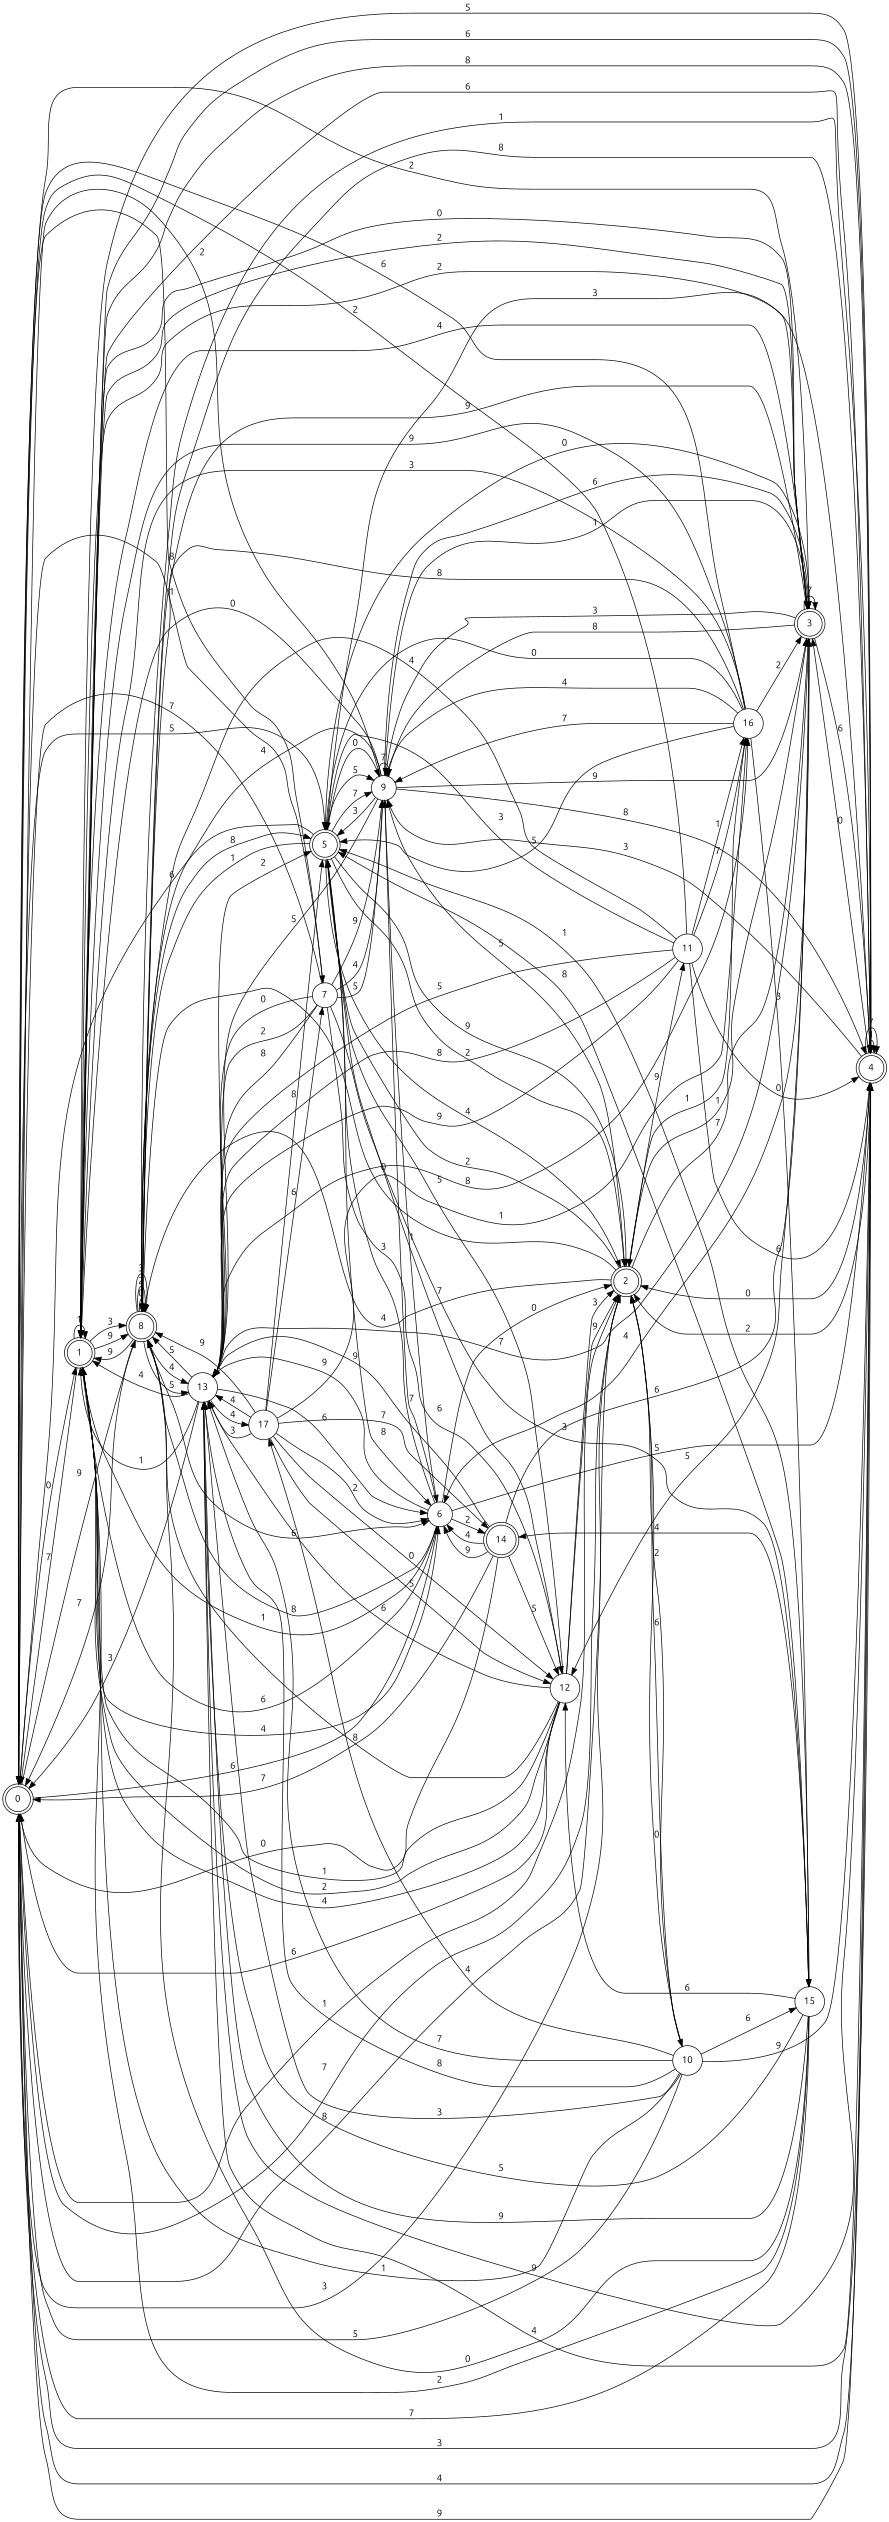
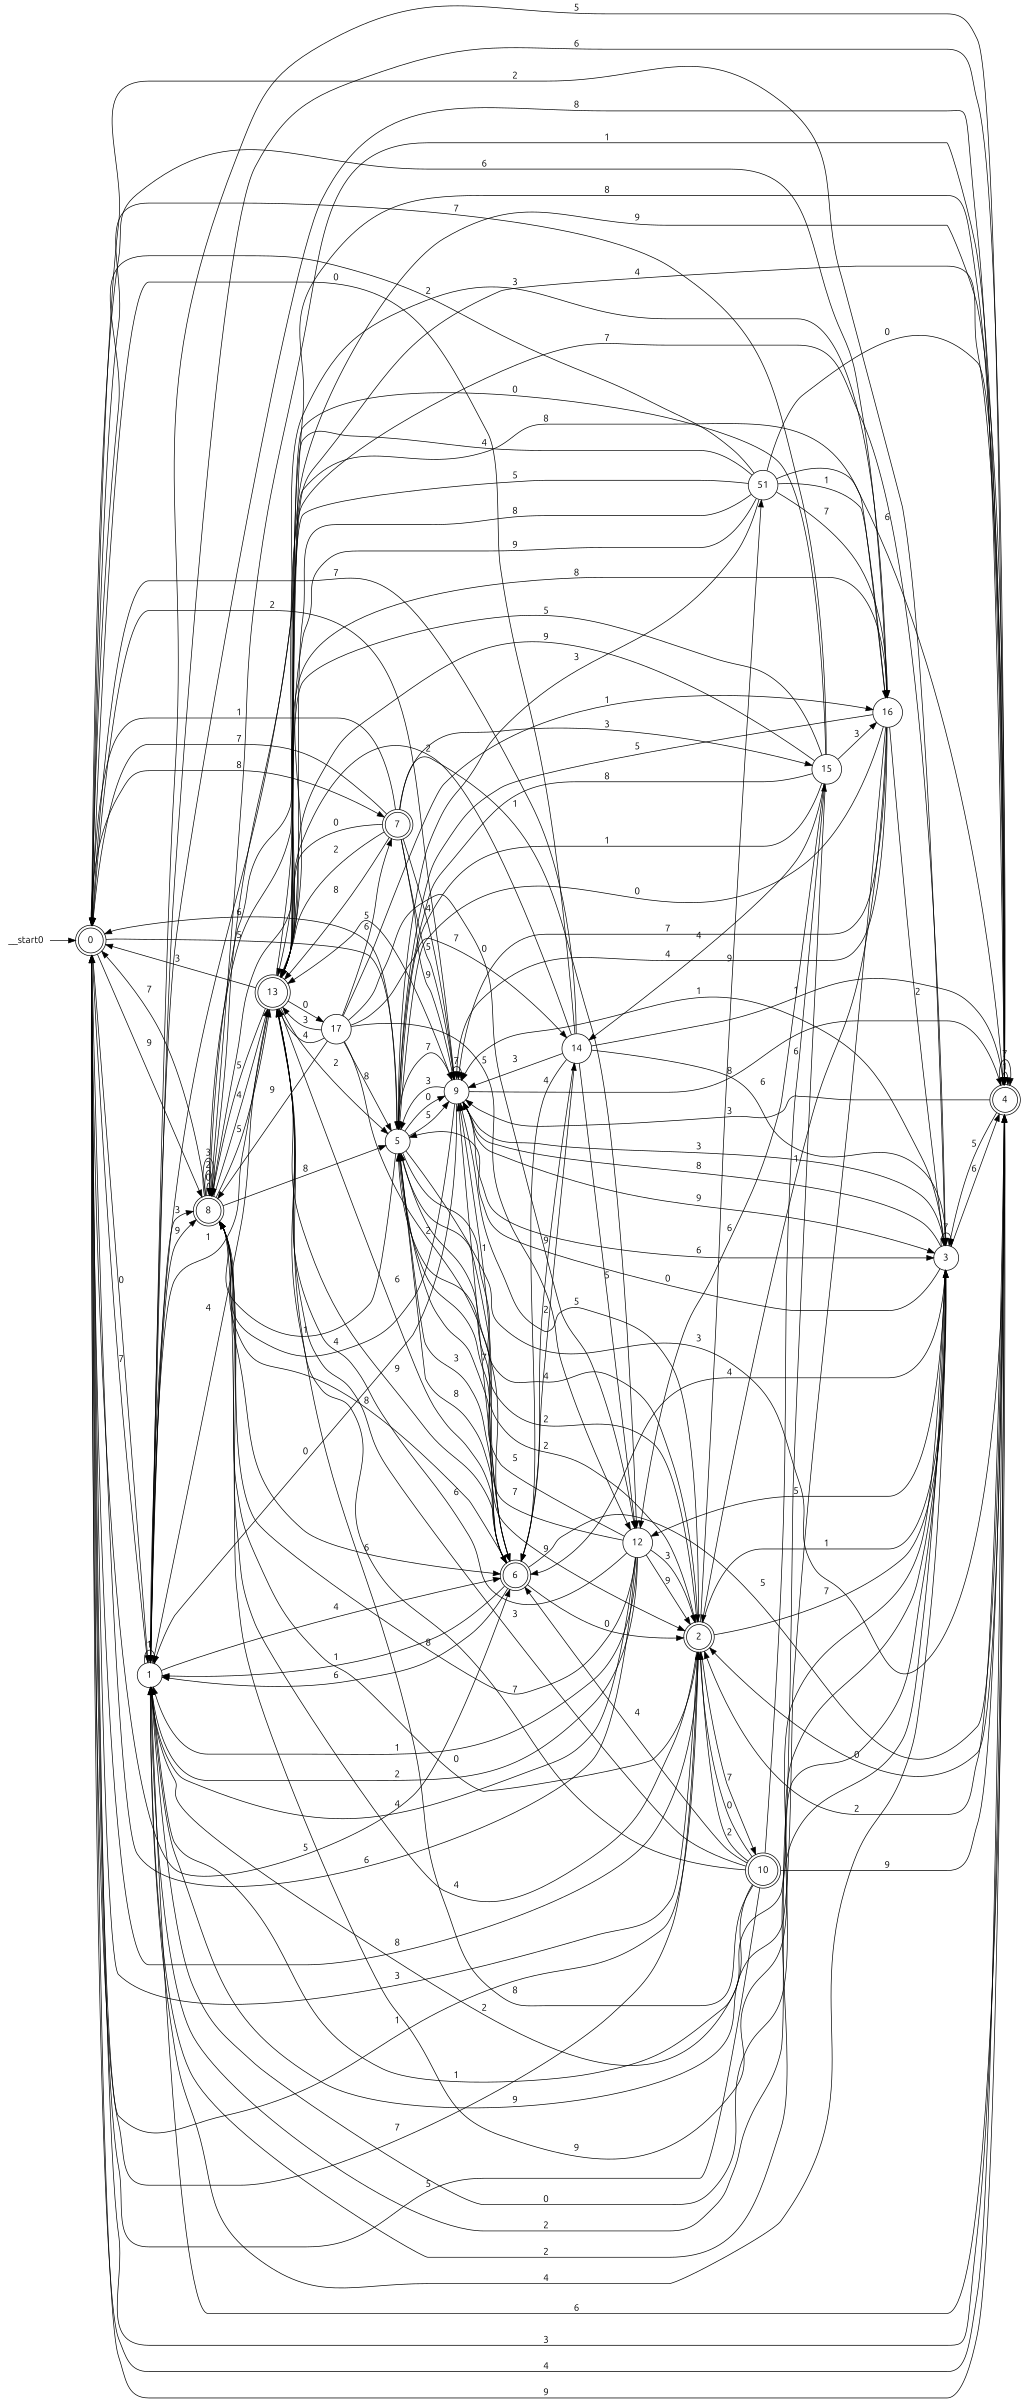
(810, 624) -> (946, 1258)
(841, 821) -> (974, 1144)
(325, 845) -> (398, 1141)
none -> (26, 940)
(688, 949) -> (763, 485)
none -> (821, 988)
(325, 995) -> (398, 825)
none -> (519, 1069)
(80, 1353) -> (150, 1675)
(120, 1354) -> none
(356, 1357) -> (429, 749)
(795, 1358) -> (855, 743)
(203, 1387) -> (273, 992)
(440, 1409) -> (515, 804)
(233, 1415) -> (306, 1005)
(440, 1514) -> (515, 1575)
(501, 1540) -> (577, 1049)
(657, 1623) -> (730, 1778)
(233, 1766) -> (306, 1848)
(376, 1830) -> (633, 1732)
(688, 2060) -> (763, 1871)
